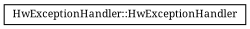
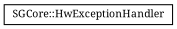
(125, 15) -> (88, 15)
